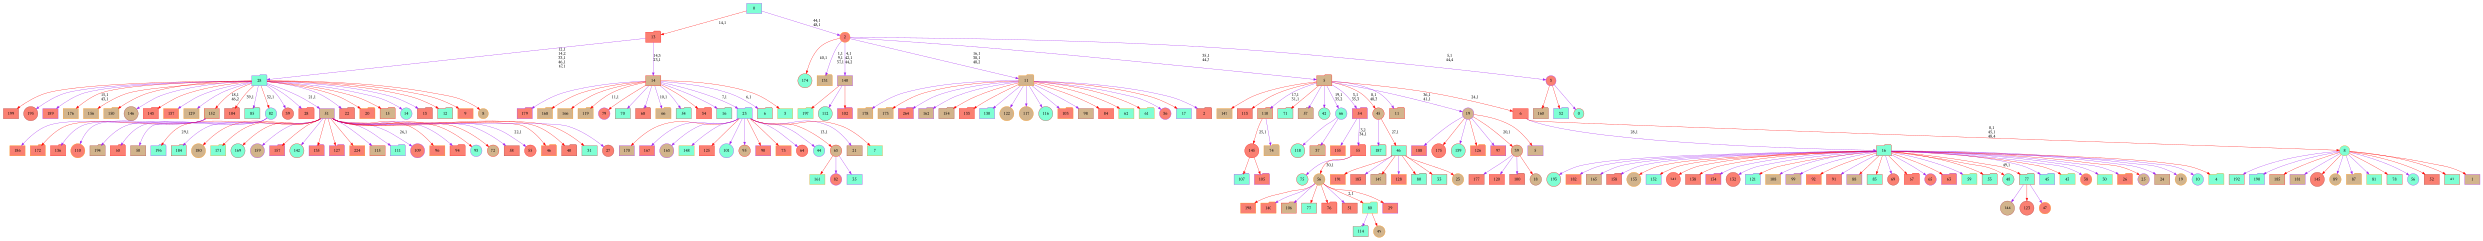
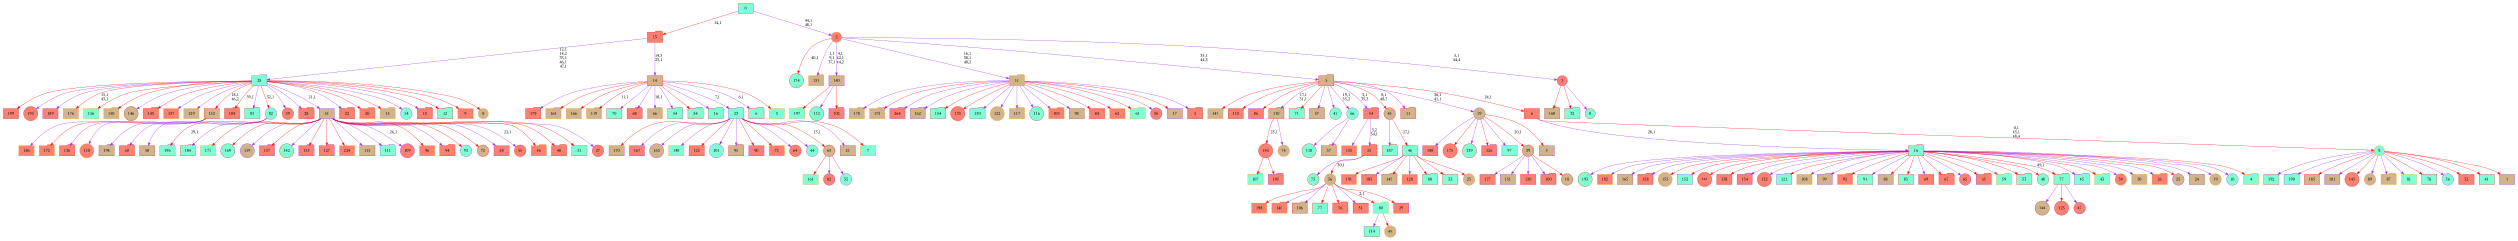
(91, 114) -> (91, 114)
(388, 114) -> (388, 114)
(525, 114) -> (533, 114)
(604, 114) -> none
(704, 114) -> (696, 114)
(946, 114) -> (938, 114)
(967, 114) -> (958, 114)
(1026, 114) -> (1017, 114)
(1126, 114) -> (1117, 114)
(1184, 114) -> (1175, 114)
none -> (1256, 114)
(1561, 114) -> (1572, 114)
(198, 151) -> none
(512, 151) -> (502, 151)
(745, 151) -> (736, 151)
(1272, 151) -> (1284, 151)
(1478, 151) -> (1489, 151)
(1498, 151) -> (1510, 151)
(855, 179) -> (846, 179)
(1242, 179) -> (1255, 179)
none -> (1508, 179)
(1814, 179) -> (1845, 179)
(1834, 179) -> (1865, 179)
(1893, 179) -> (1926, 179)
(2105, 179) -> (2139, 179)
(2045, 208) -> (2080, 208)
(1361, 232) -> (1372, 232)
